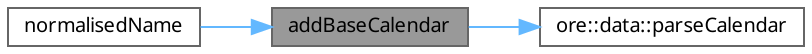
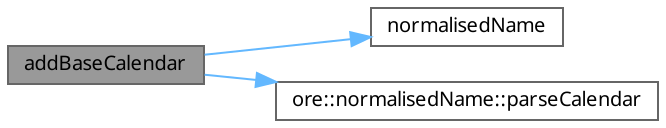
(226, 27) -> (278, 47)
(672, 27) -> (467, 101)
